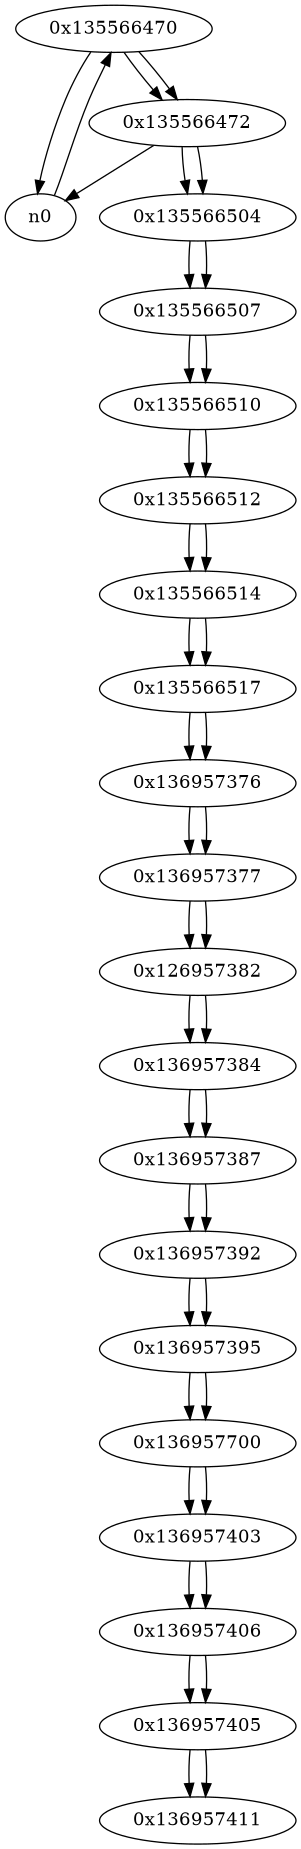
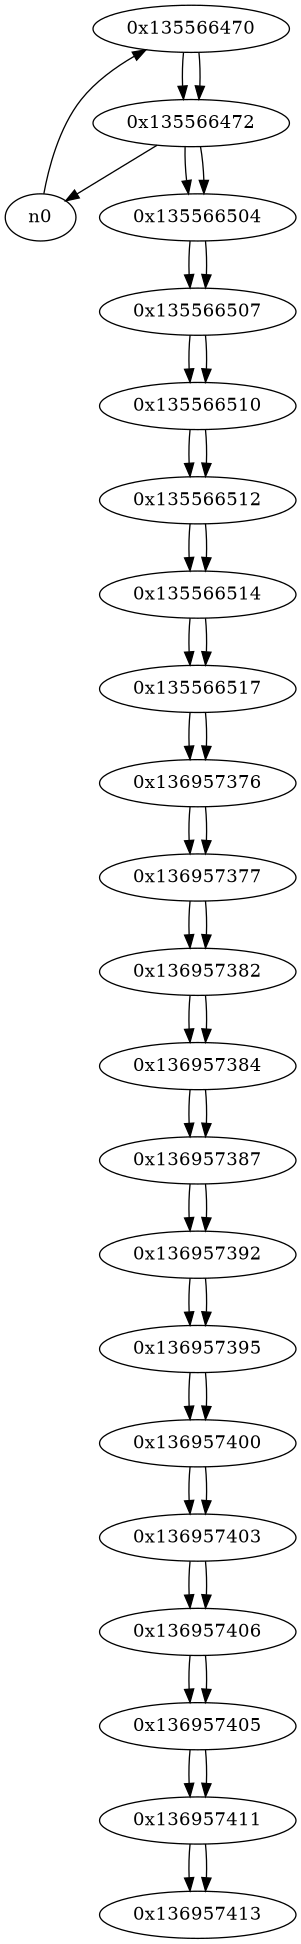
(60, 114) -> none
(198, 972) -> (198, 972)
(198, 1443) -> (198, 1443)
none -> (198, 1915)
